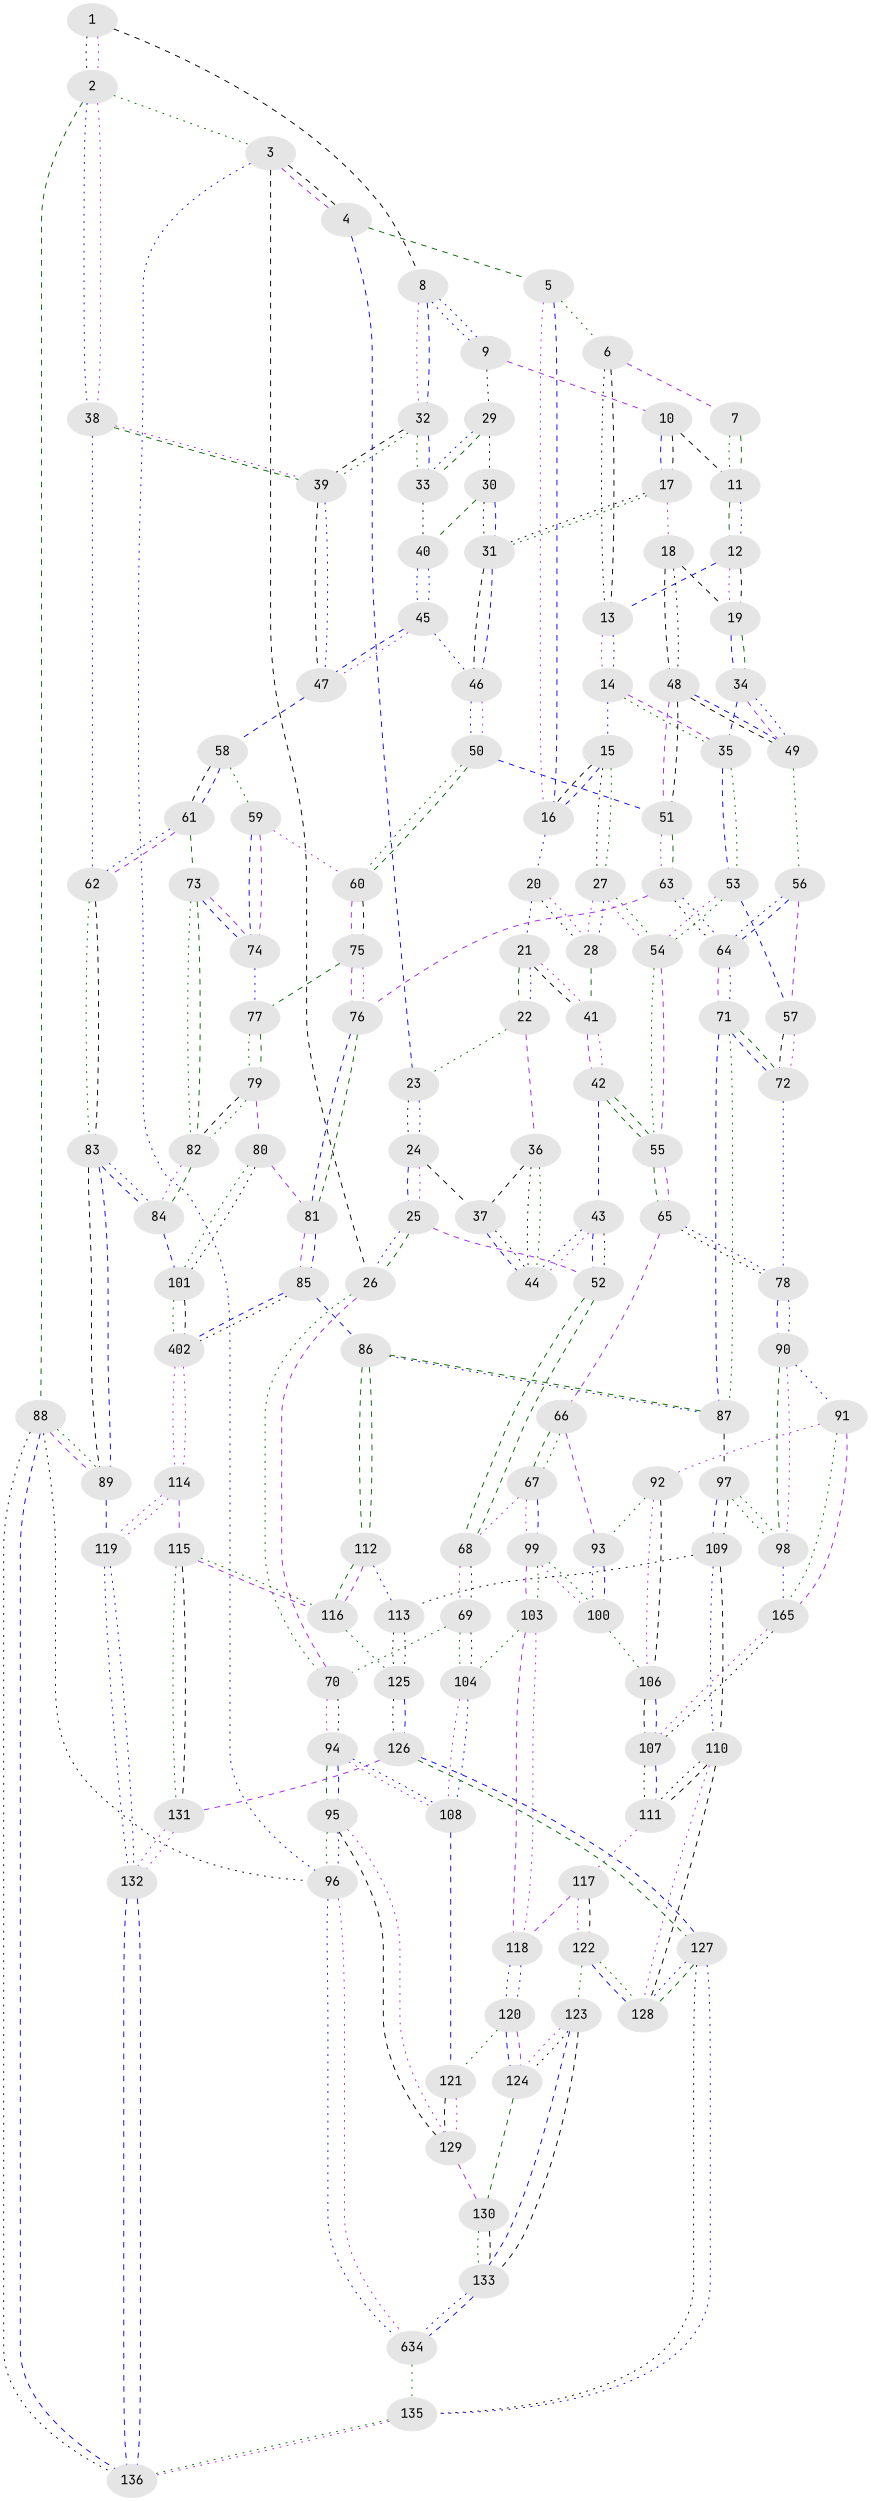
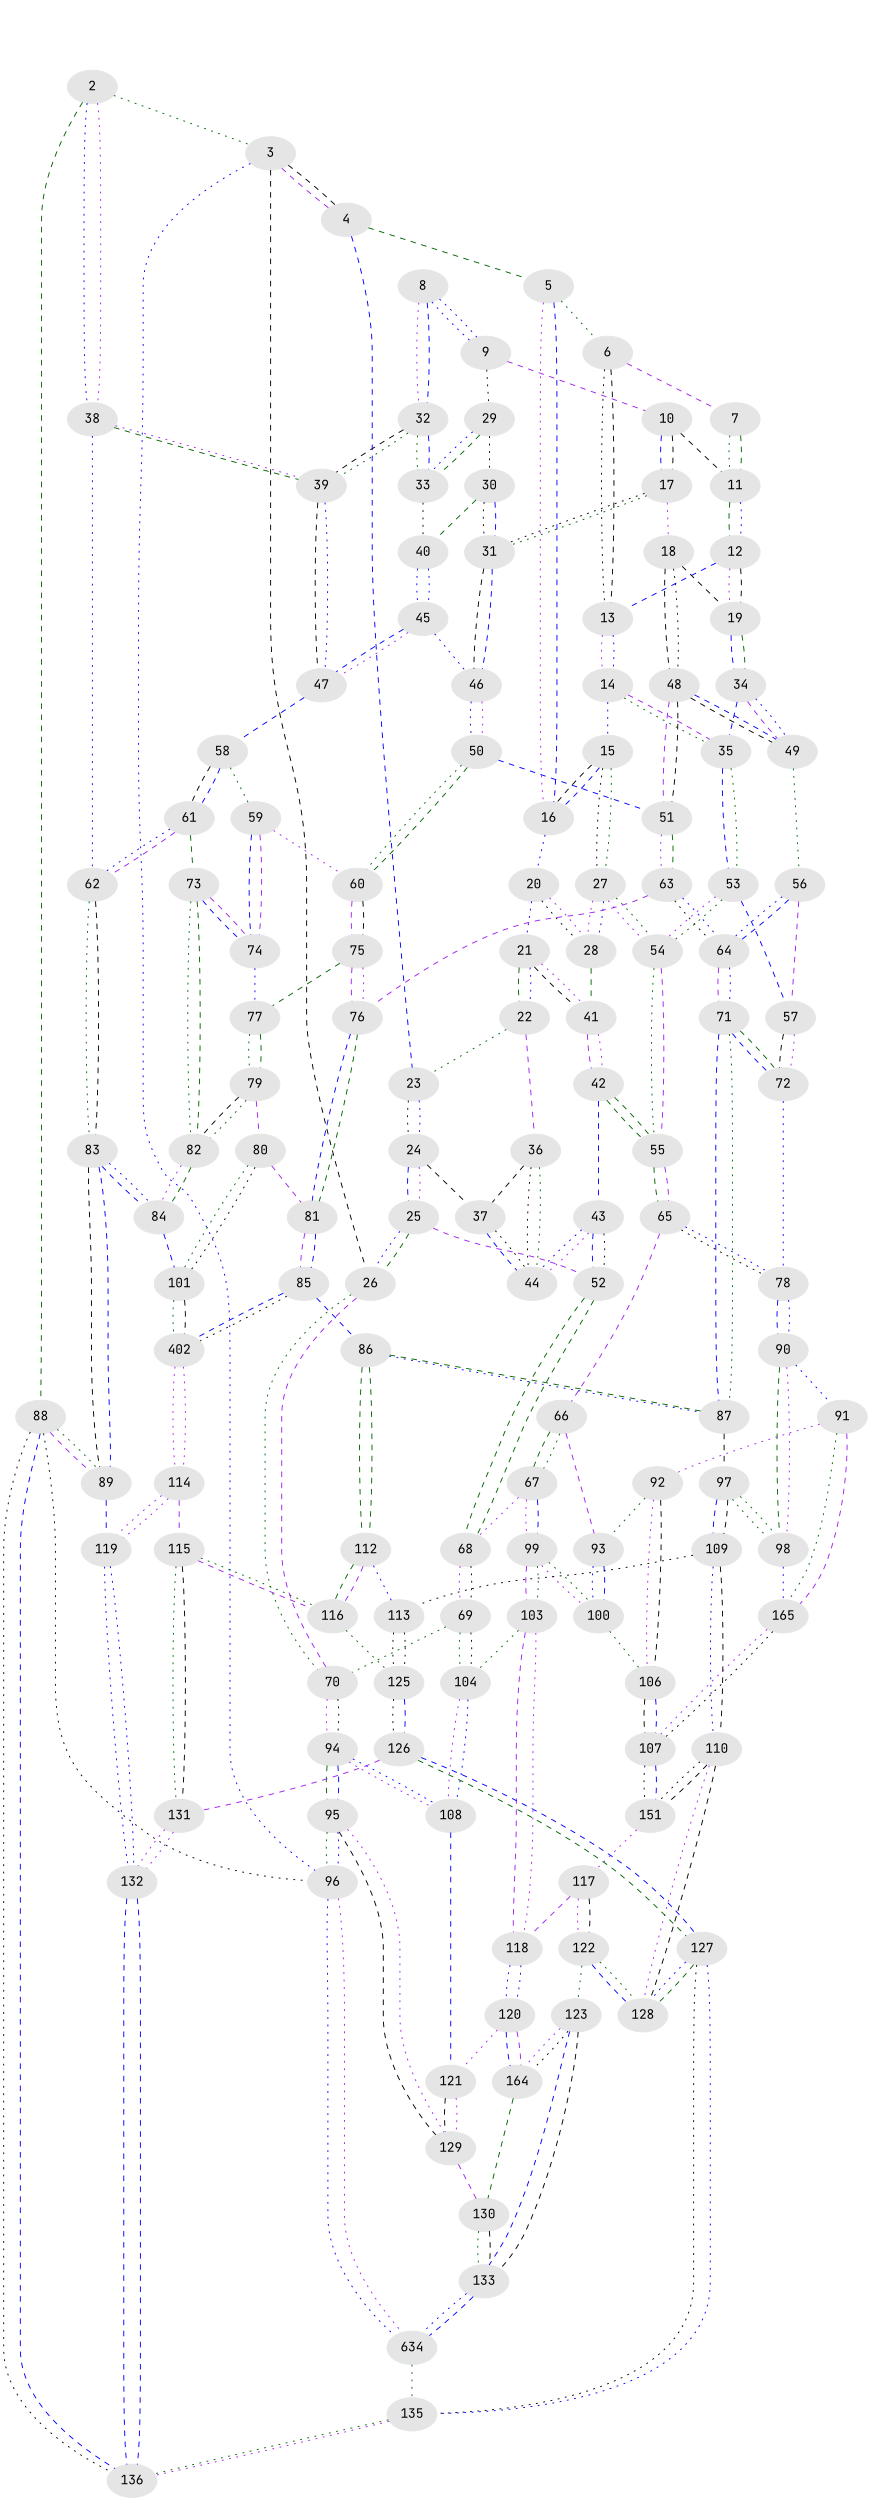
(92, 20) -> none
(650, 1816) -> (650, 1816)
(480, 2049) -> (480, 2049)
(517, 2082) -> (517, 2082)
